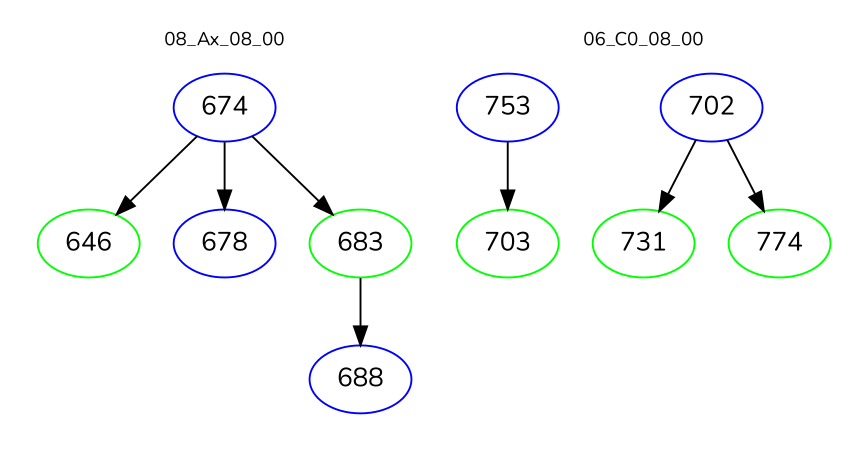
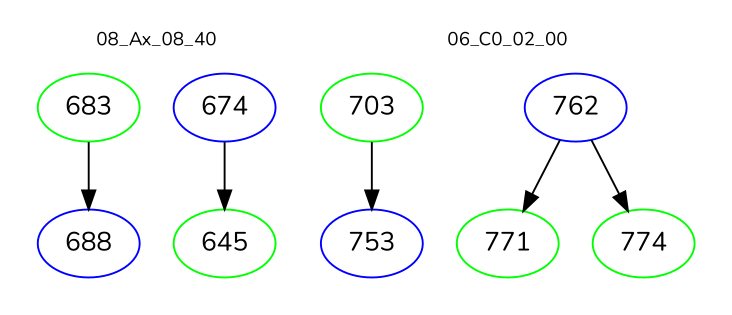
(225, 41) -> (157, 41)
(644, 41) -> (508, 41)
(712, 108) -> (576, 108)
(508, 166) -> (372, 166)
(286, 169) -> none
(89, 243) -> (225, 243)
(225, 243) -> none
(644, 243) -> (508, 243)
